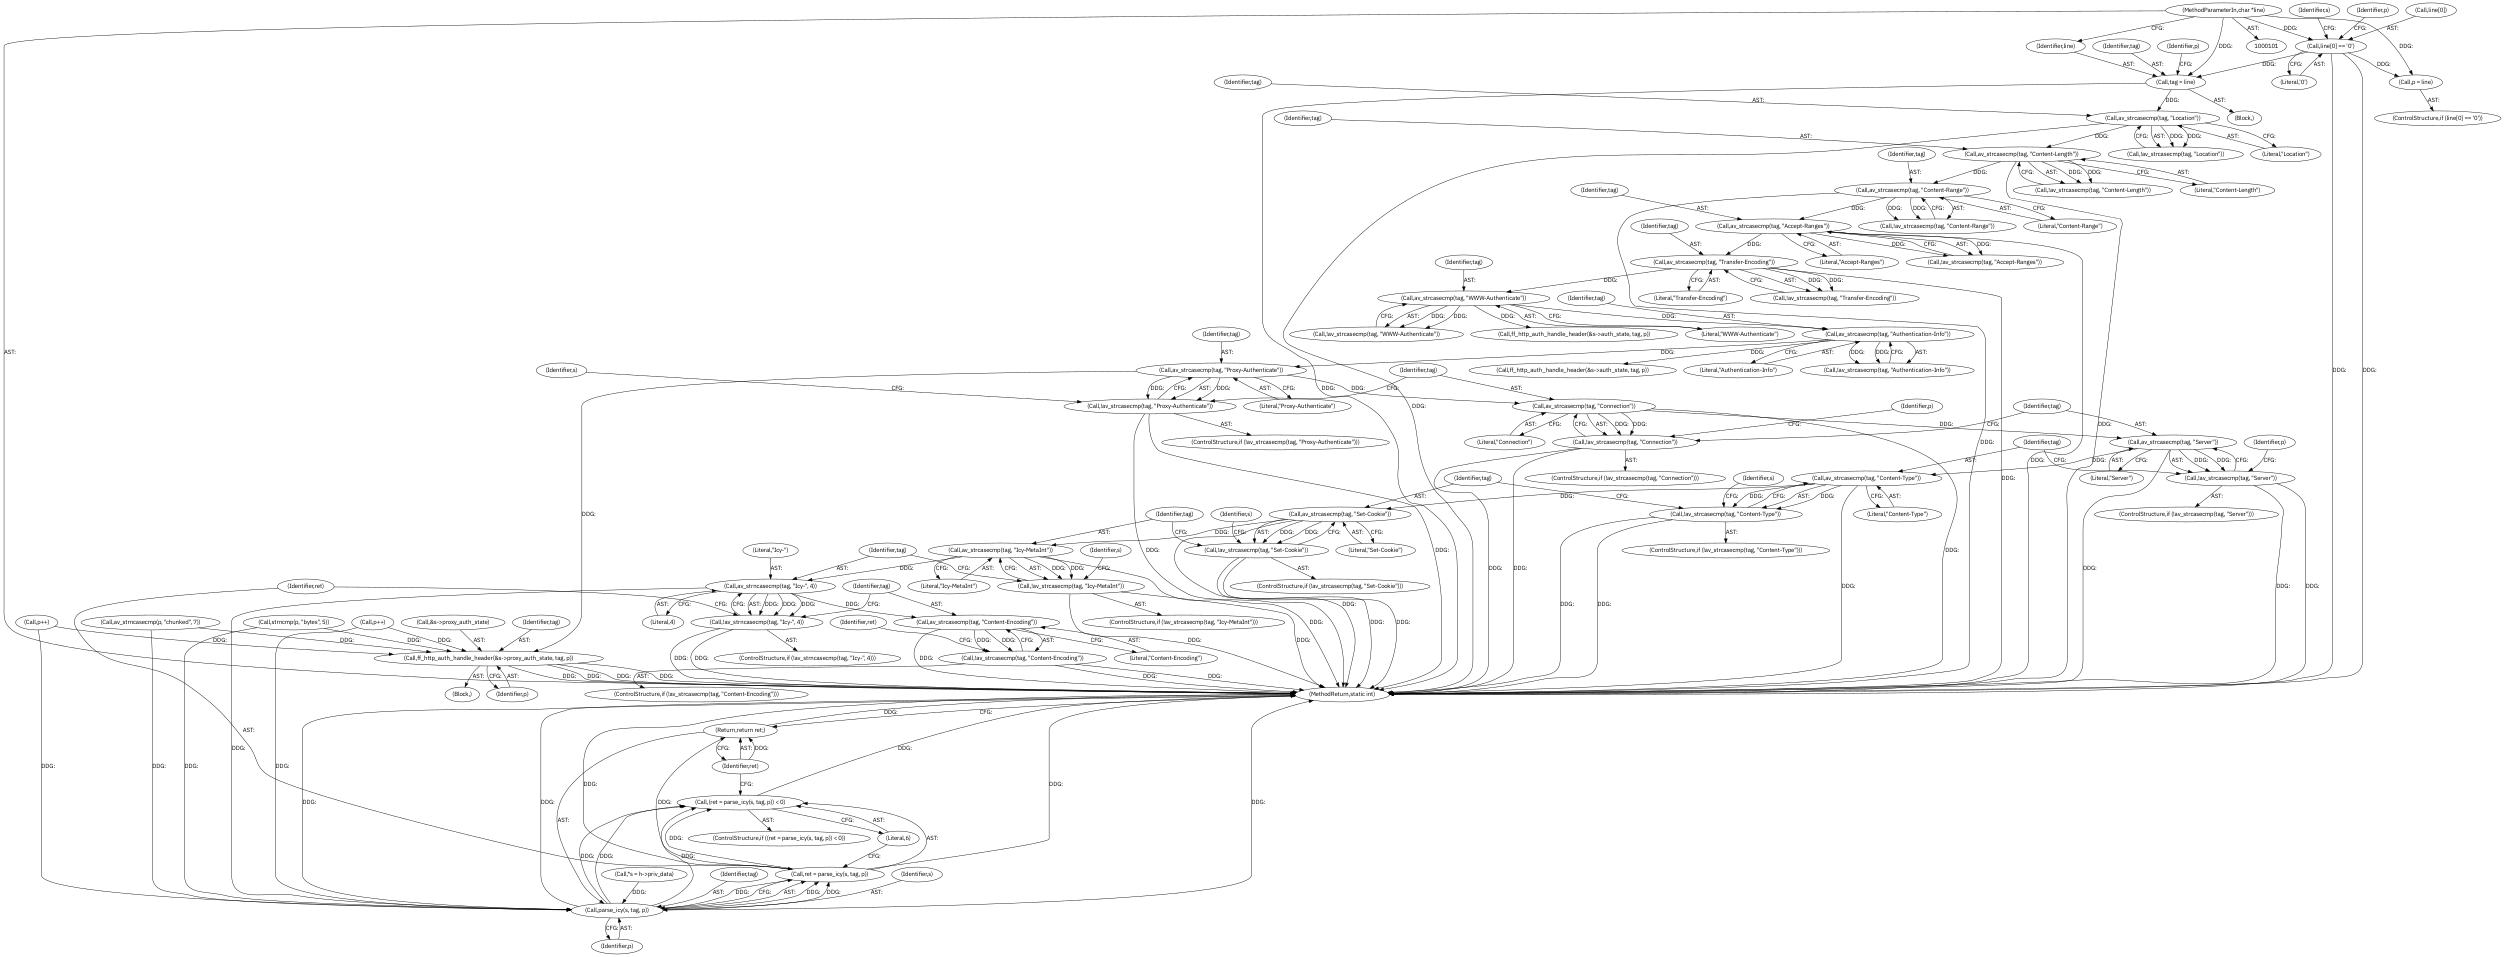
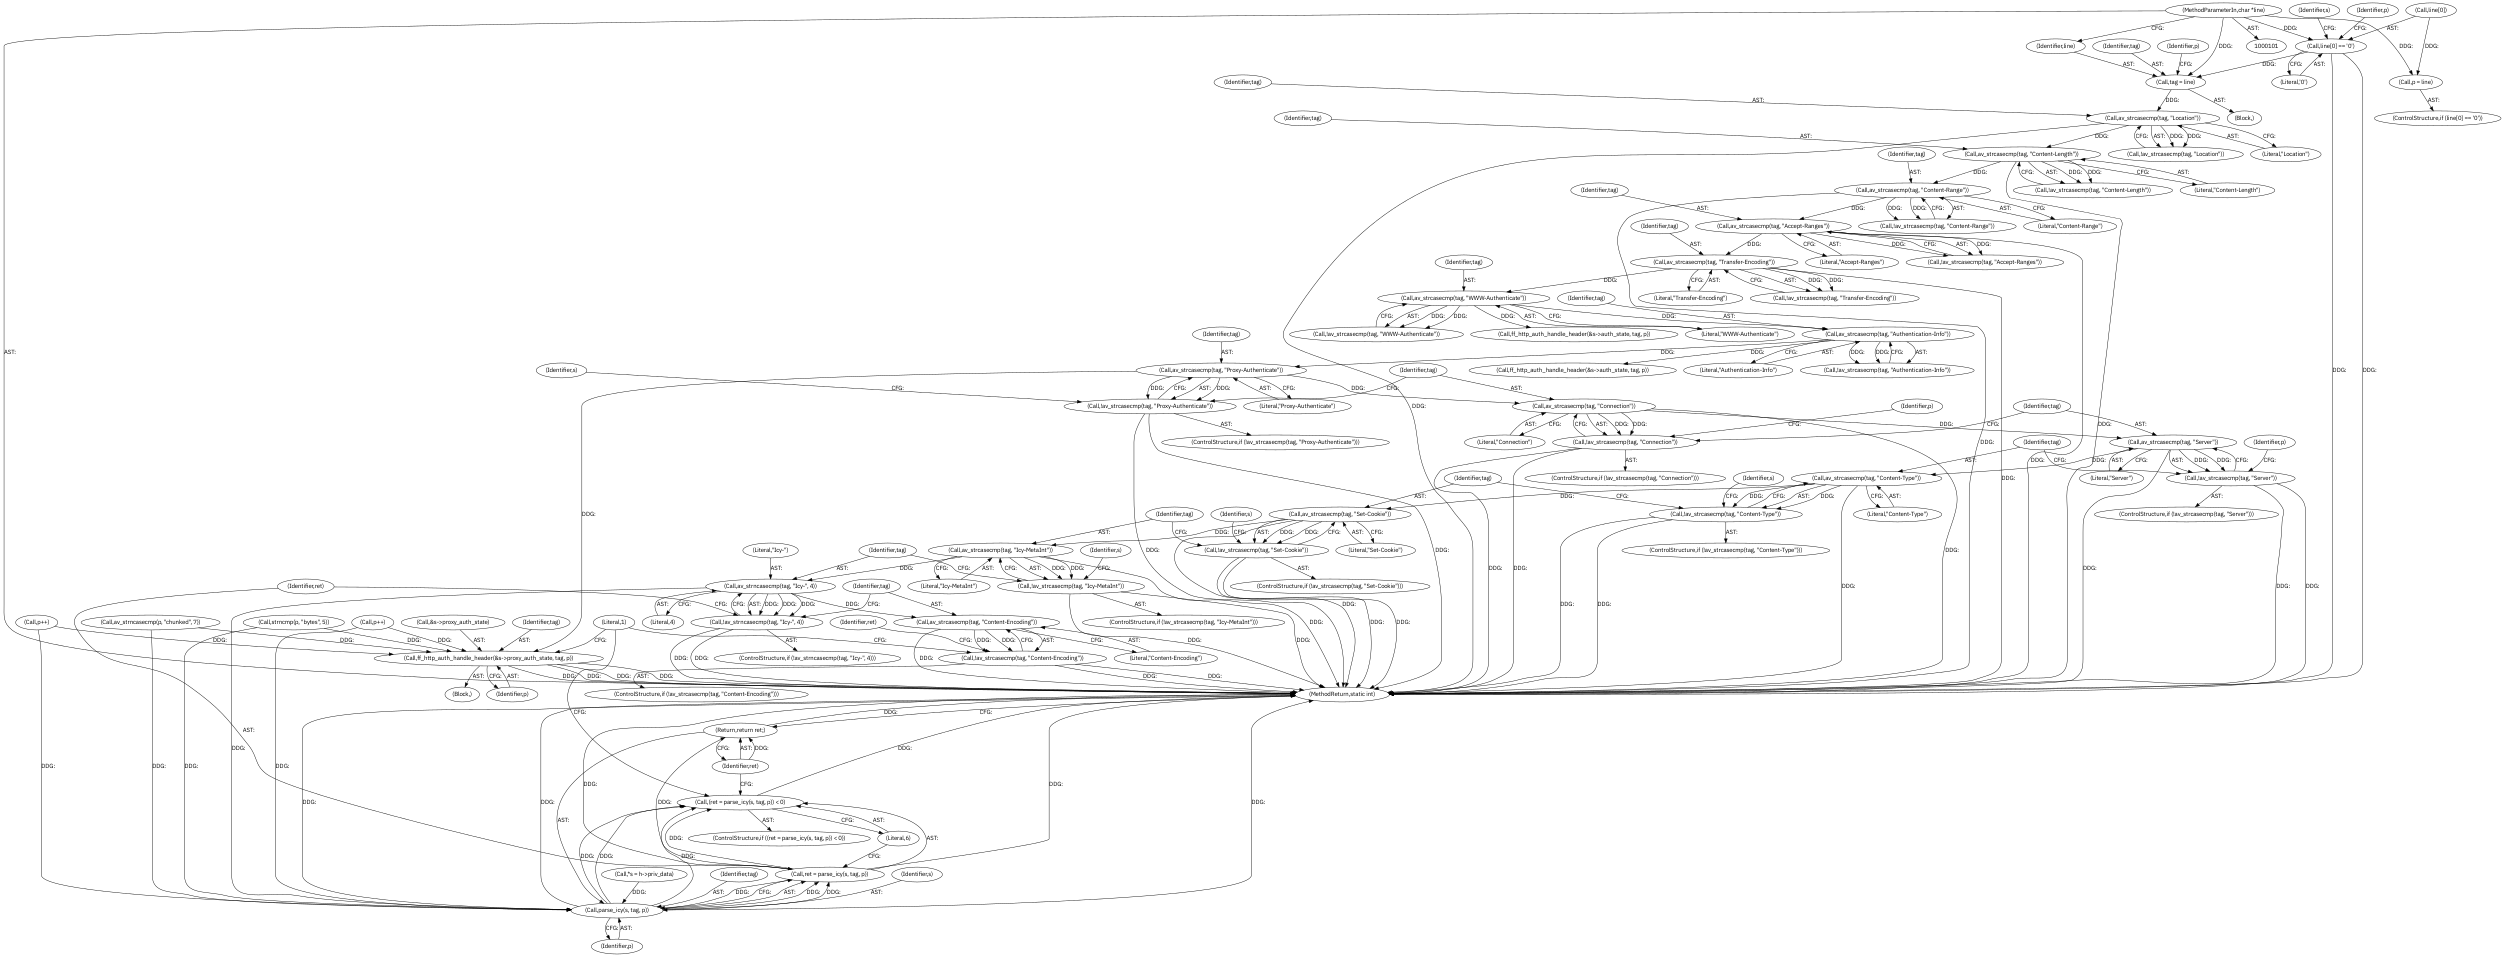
(2372, 64) -> (2424, 44)
(1340, 103) -> none
none -> (614, 622)
